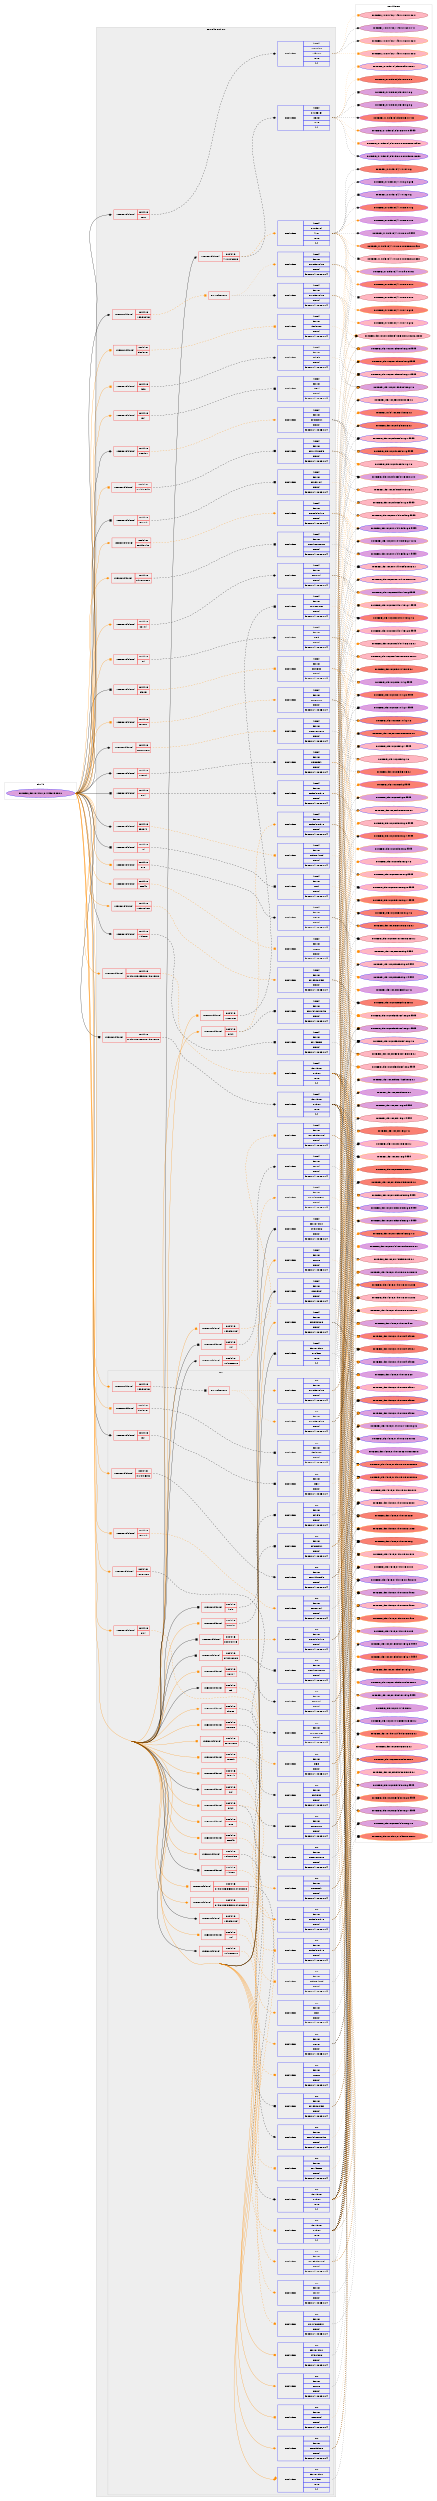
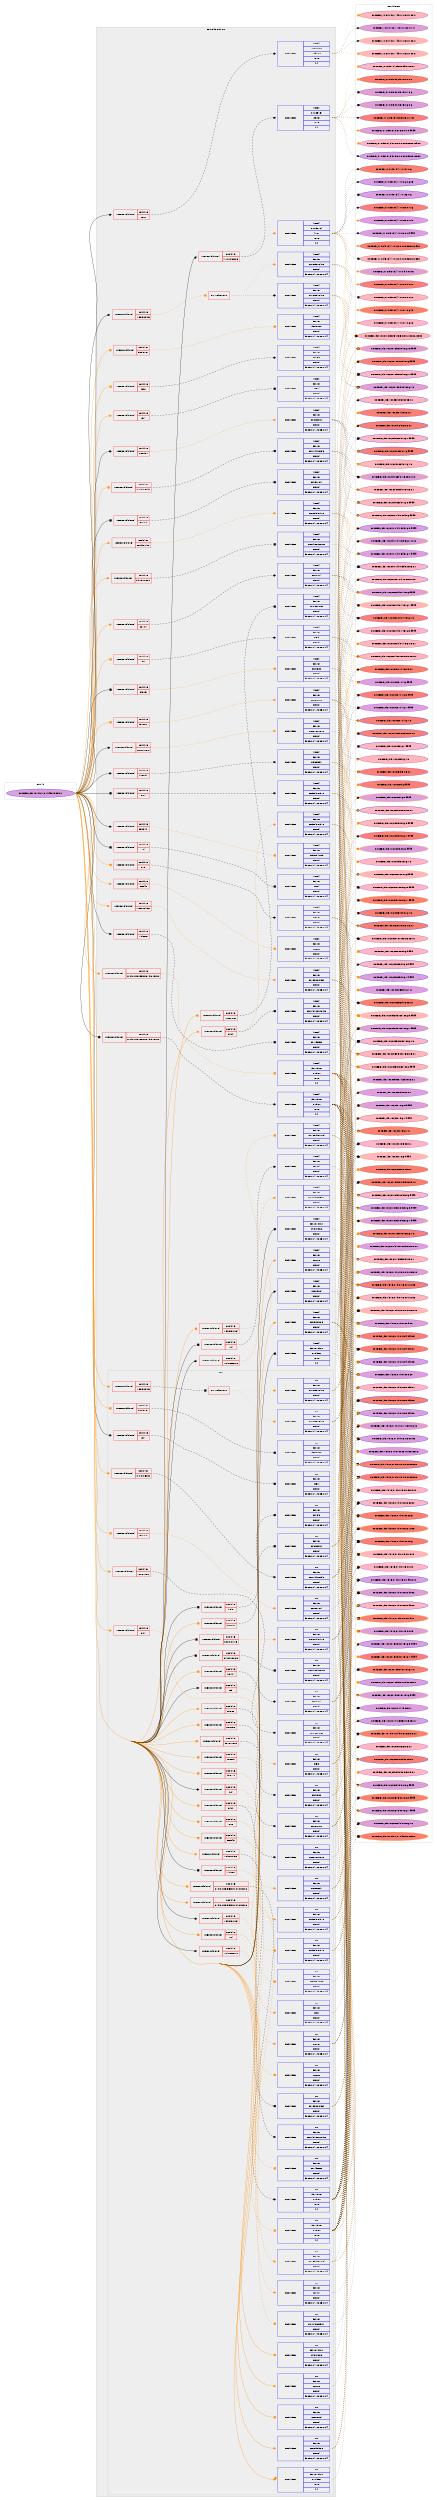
(394, 413) -> (394, 413)
